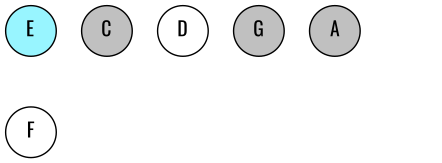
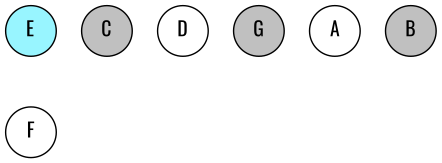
(335, 31) -> (335, 31)
none -> (411, 31)
